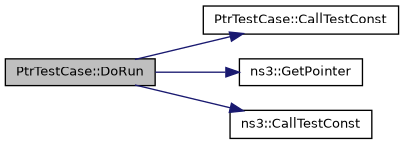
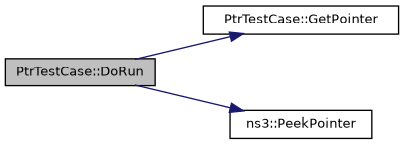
(301, 20) -> (301, 20)
(301, 72) -> none
(301, 124) -> (301, 124)
